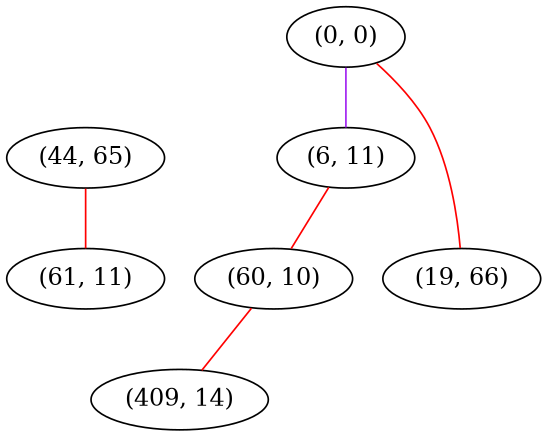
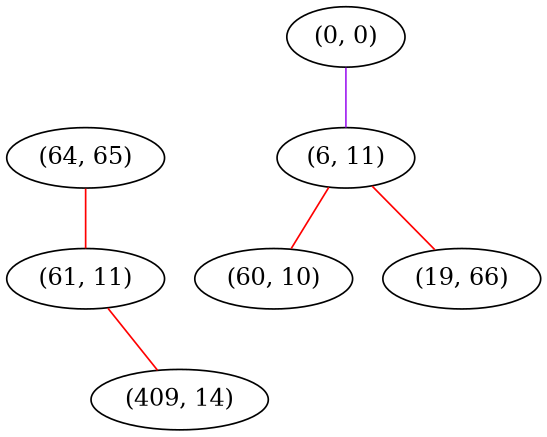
(438, 146) -> (403, 218)
(86, 158) -> (86, 158)
(227, 339) -> (133, 339)
